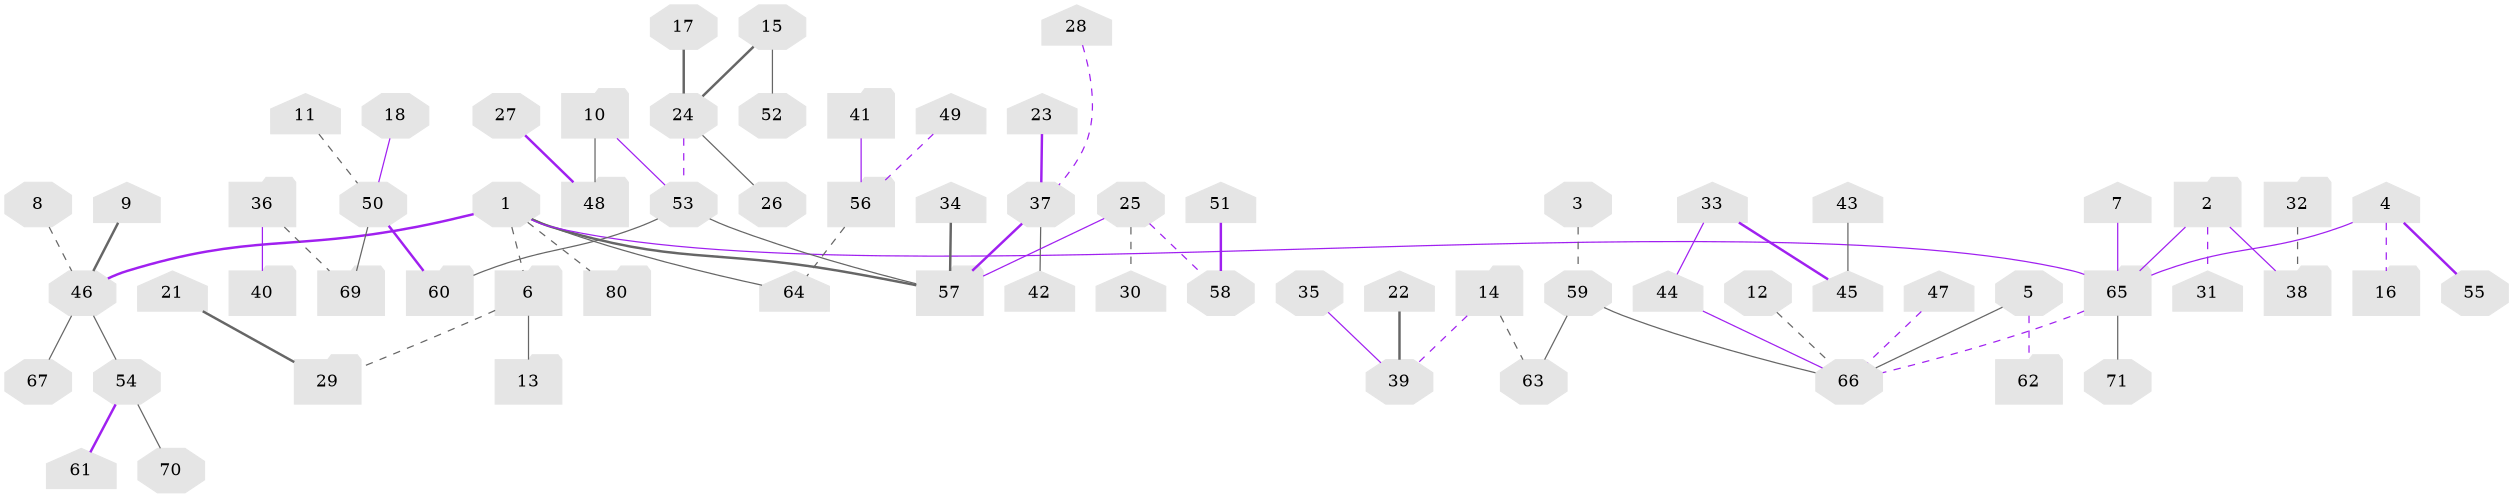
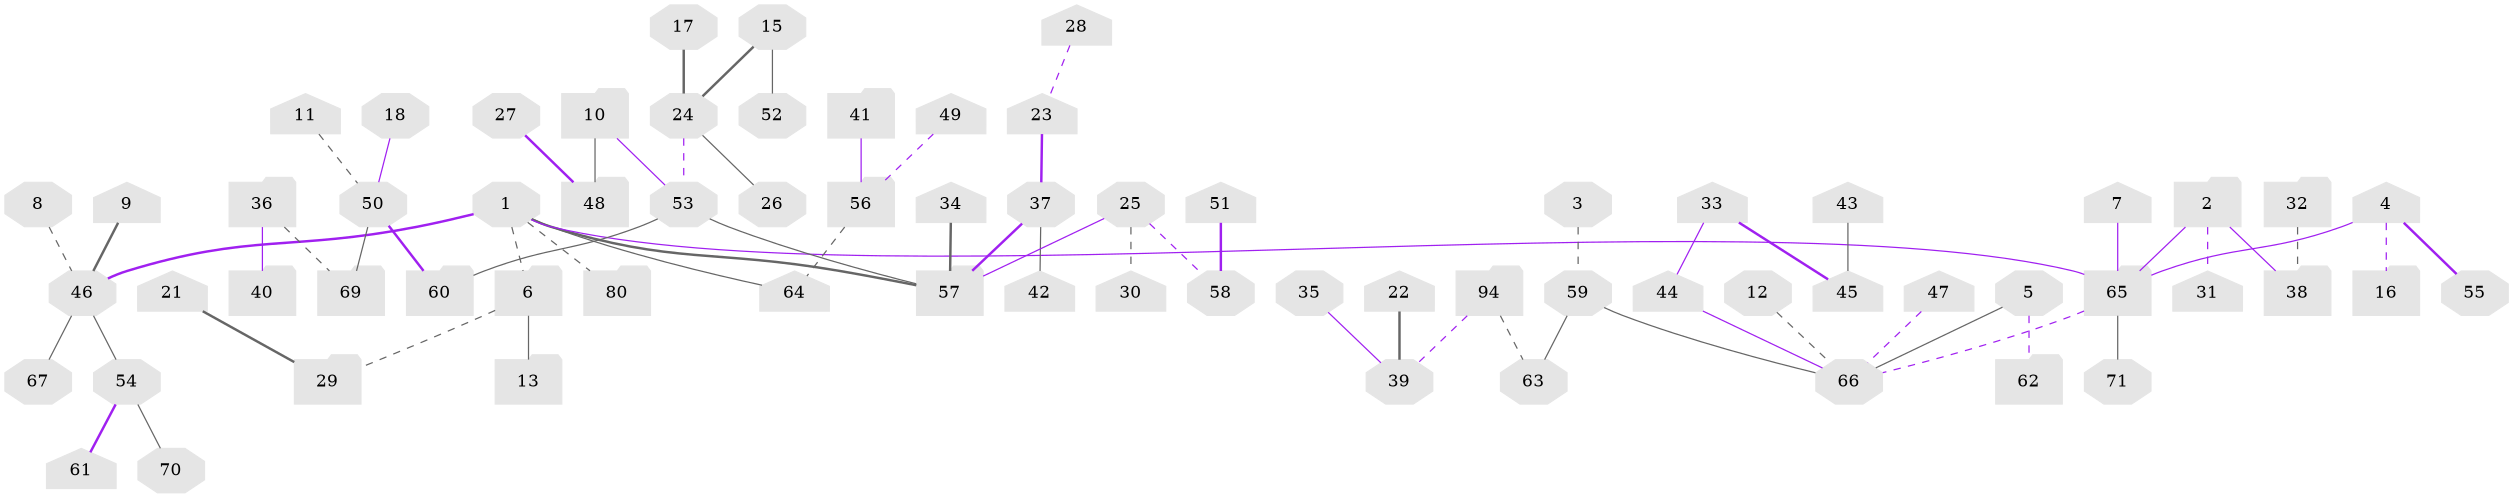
(1092, 119) -> (1060, 71)
(1489, 293) -> (1489, 293)
